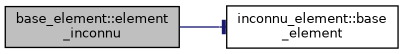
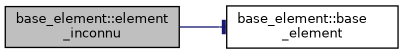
(312, 27) -> (312, 27)
